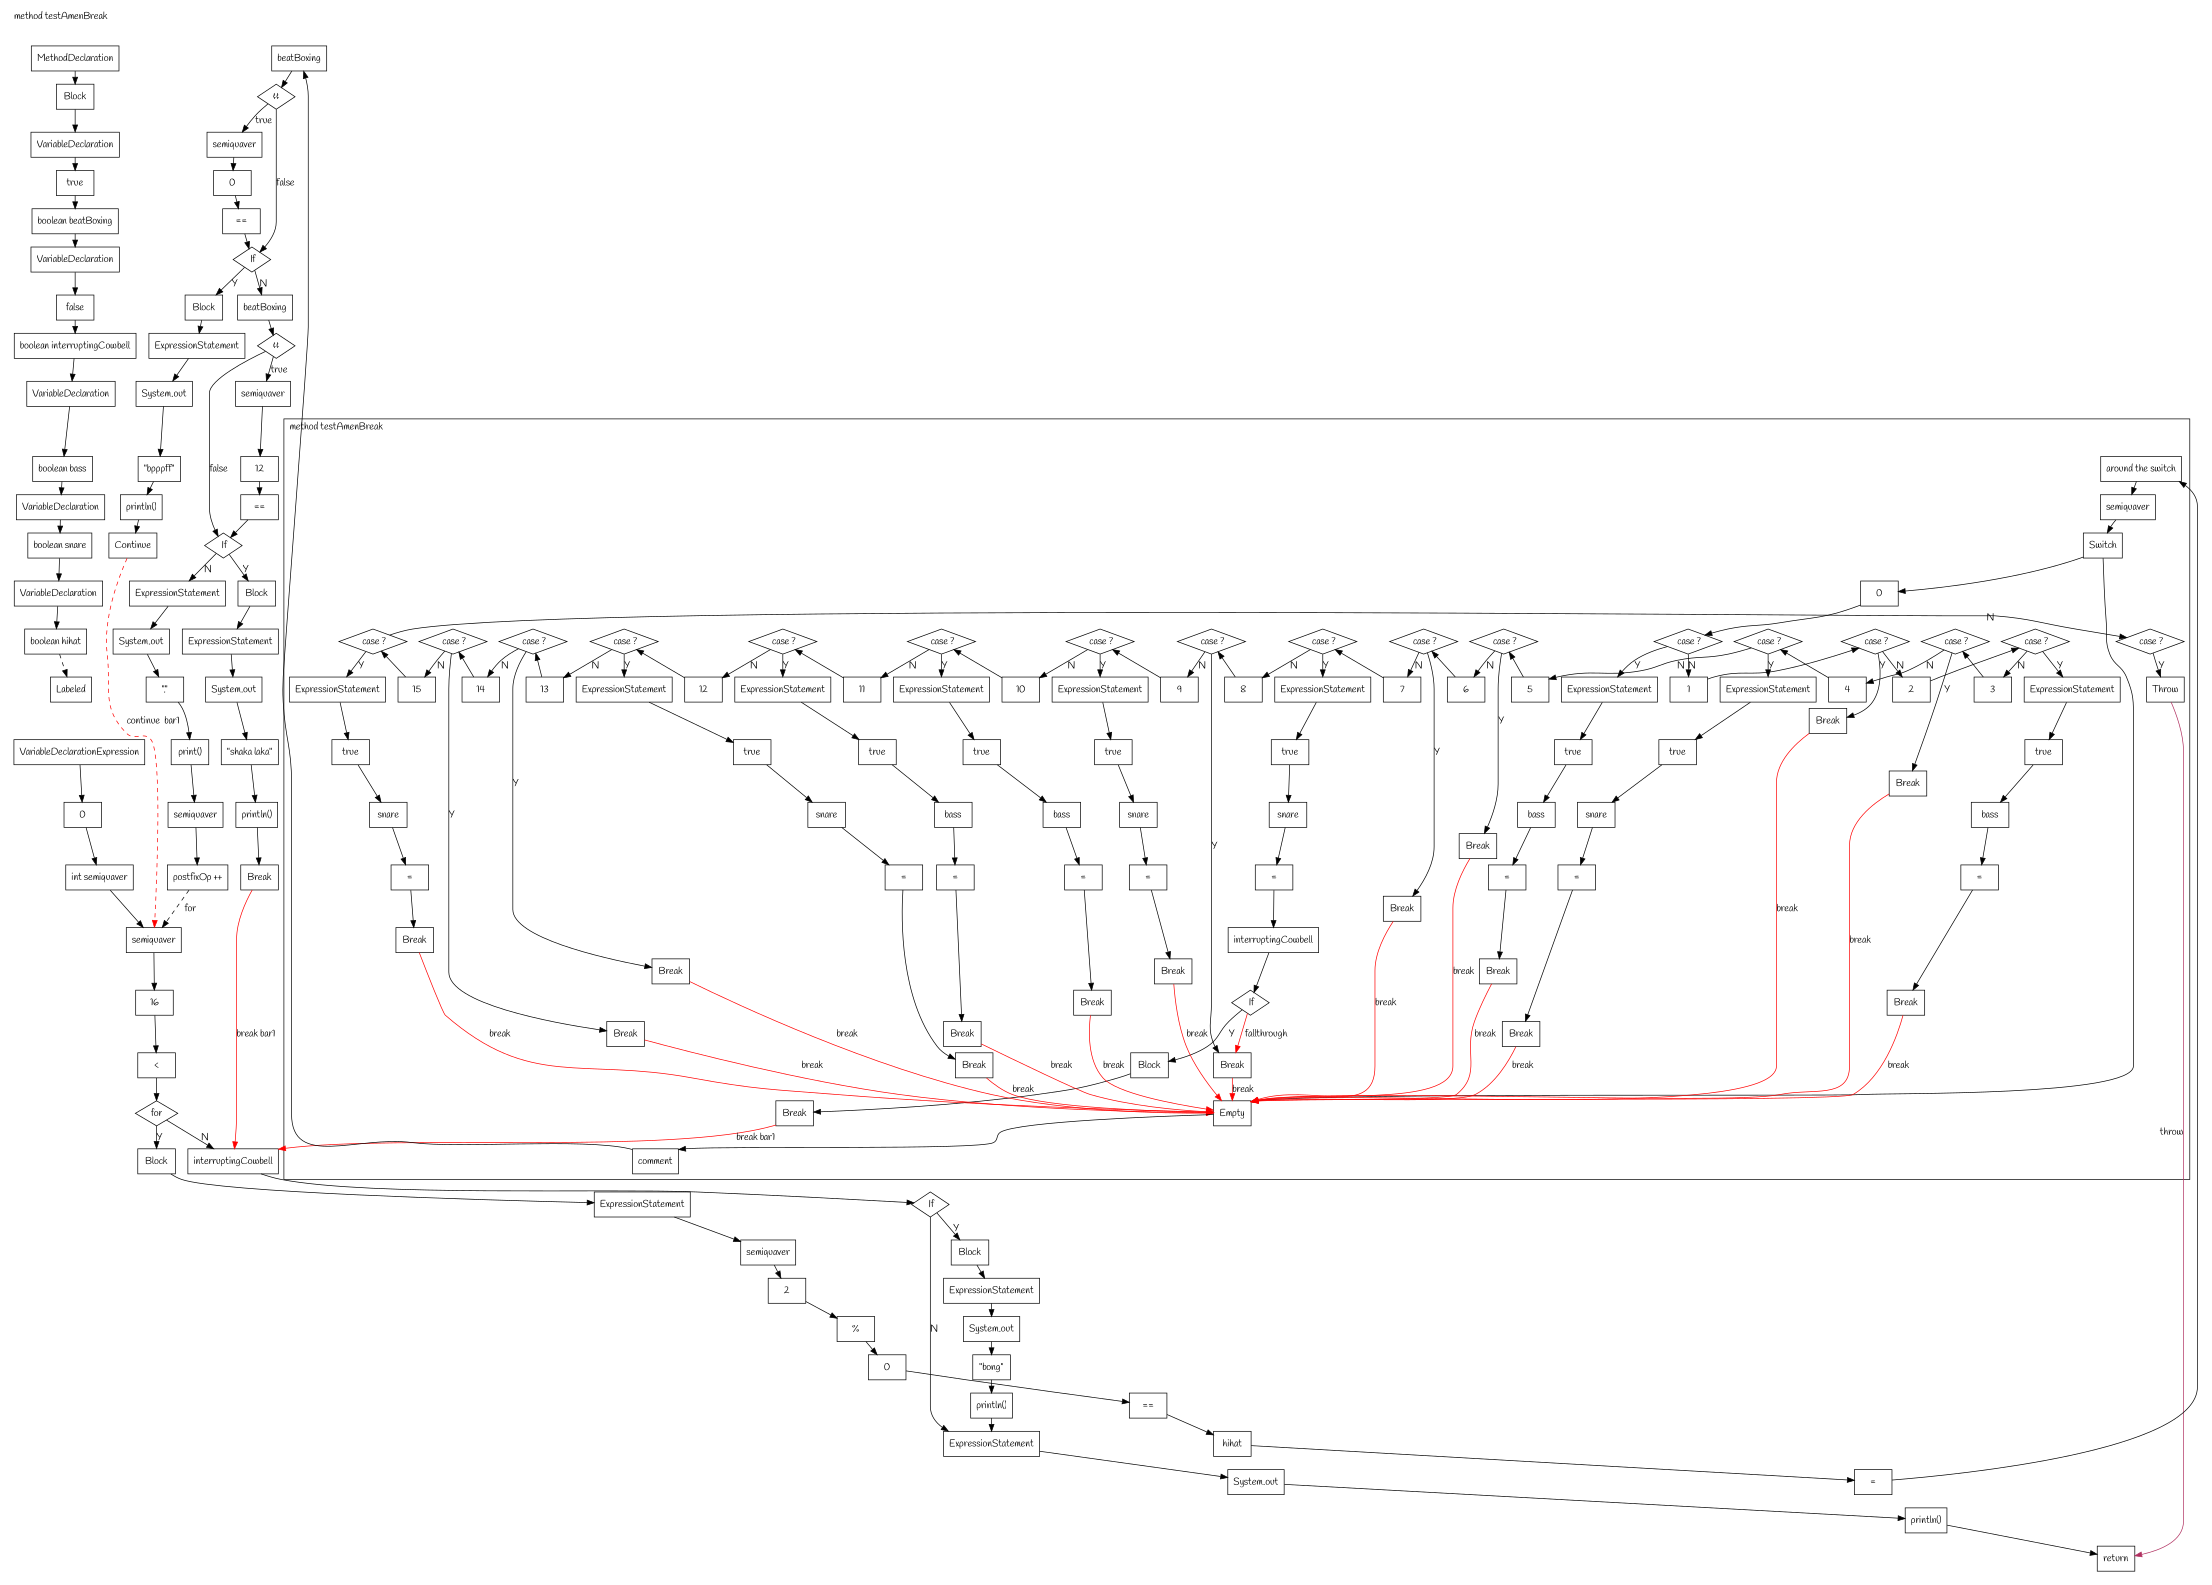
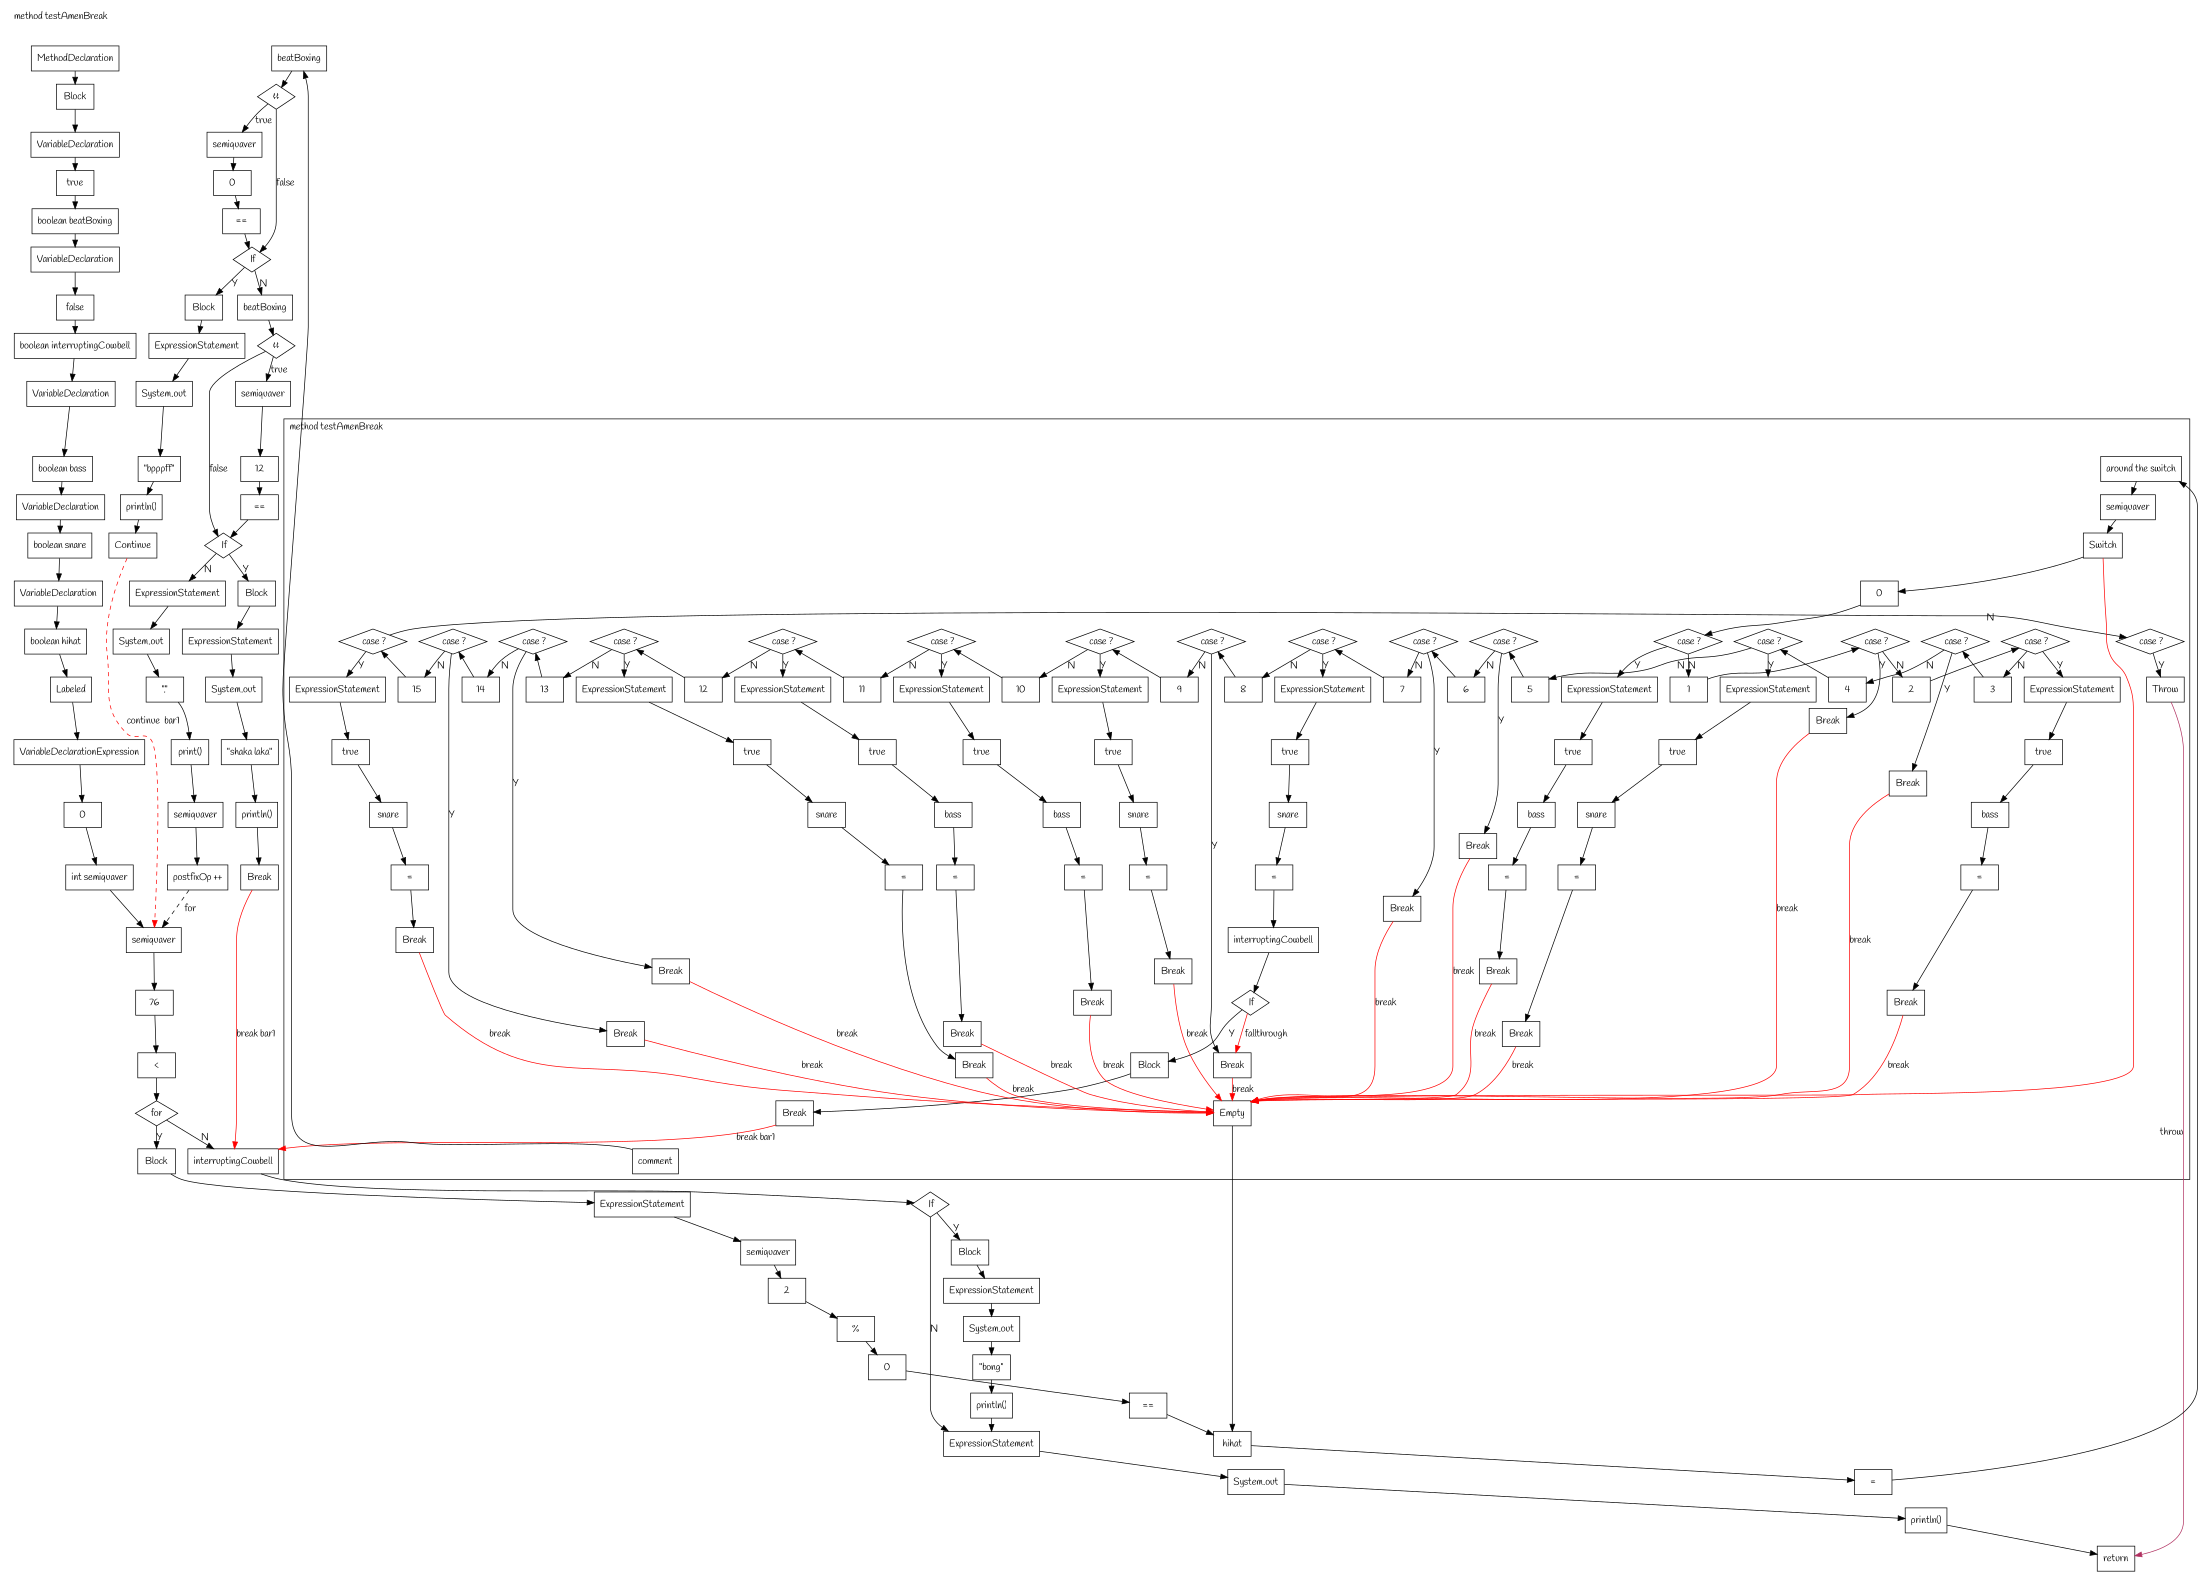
(62, 662) -> (62, 662)
none -> (75, 717)
(154, 1003) -> (154, 1003)
(1956, 1093) -> (1956, 1093)
(953, 1146) -> (1232, 1275)
